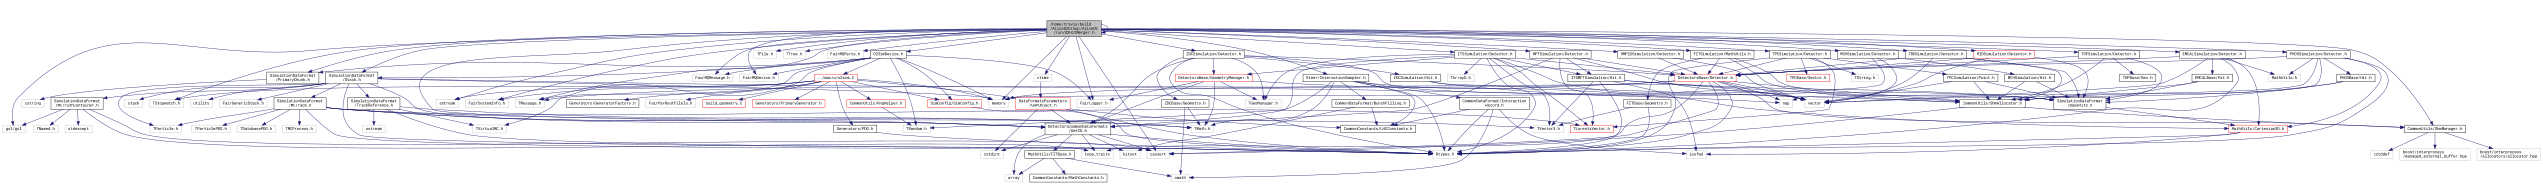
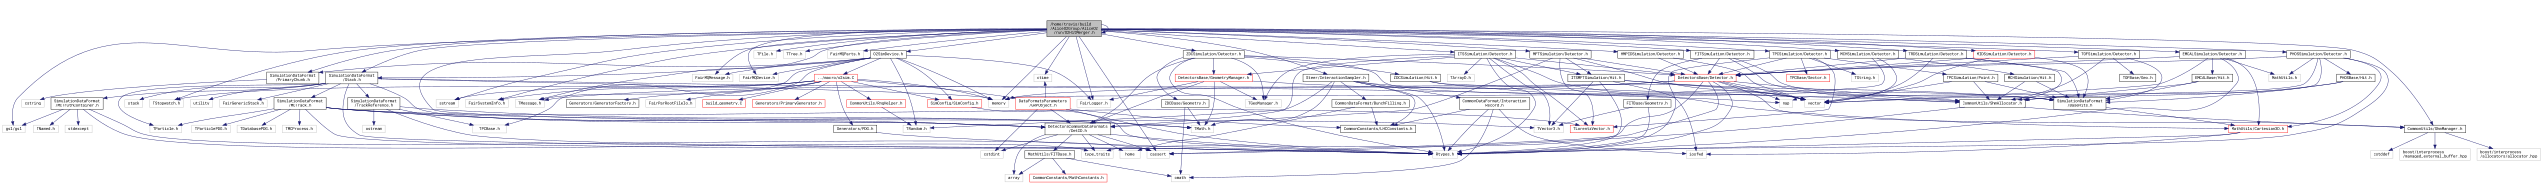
(1722, 54) -> (1722, 54)
(1040, 90) -> (1045, 92)
(490, 129) -> (490, 129)
(1130, 154) -> (1130, 154)
(1068, 178) -> (1068, 178)
